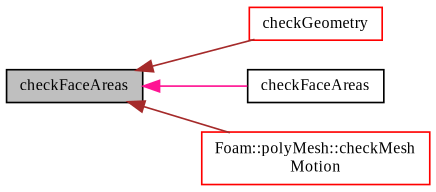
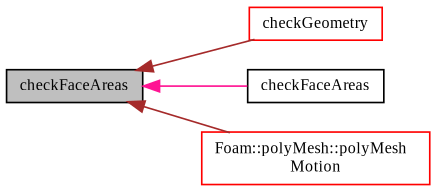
(316, 158) -> (316, 158)
